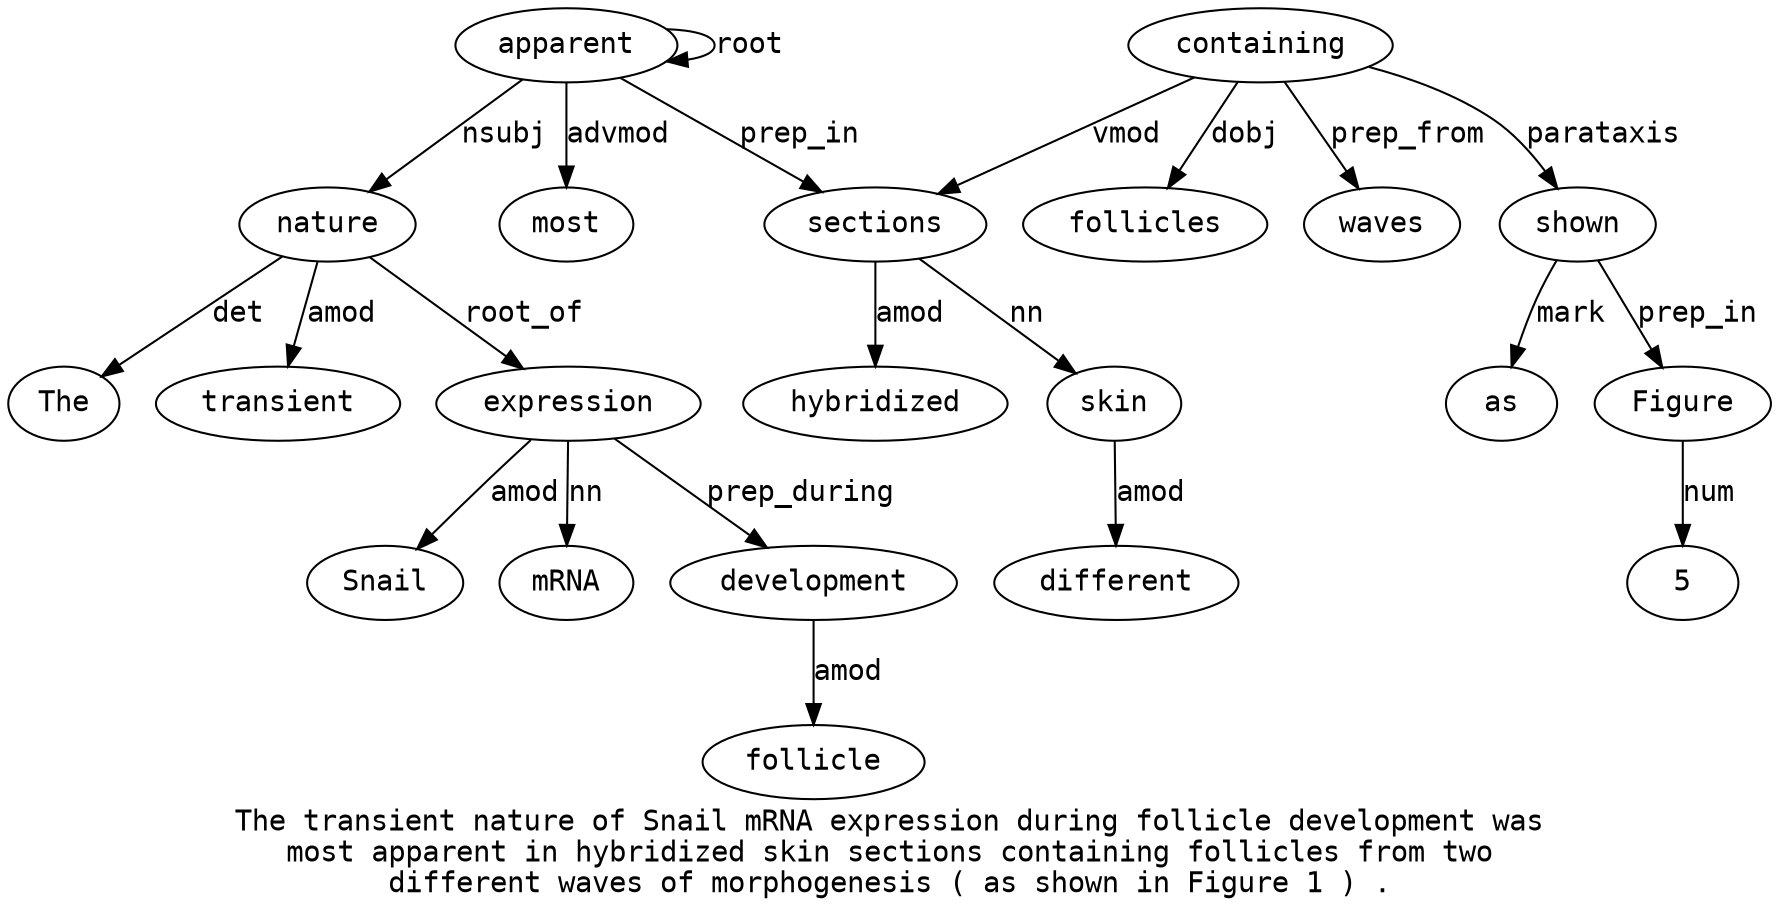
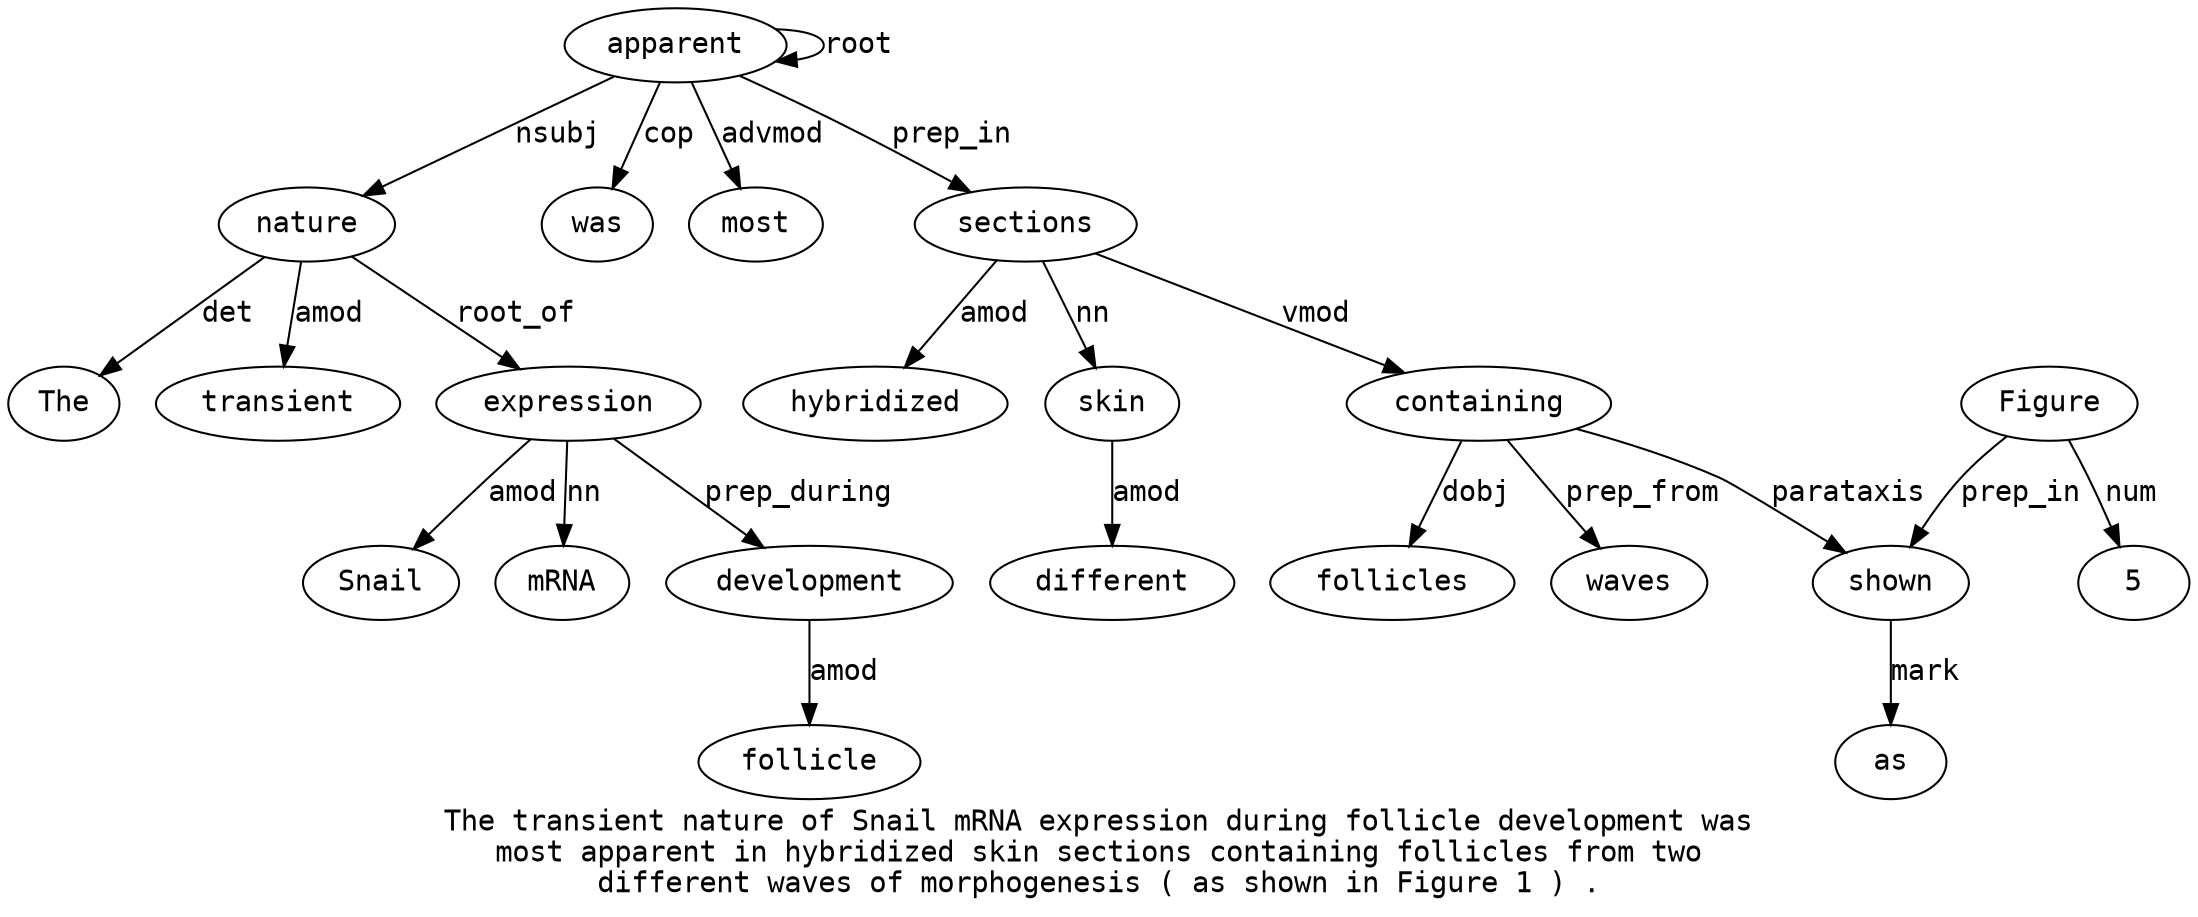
(1076, 131) -> (1240, 309)
none -> (597, 225)
(1625, 305) -> (1960, 479)
